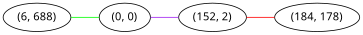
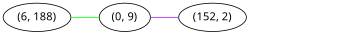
(37, 17) -> (37, 17)
(125, 17) -> (125, 17)
(317, 17) -> none
